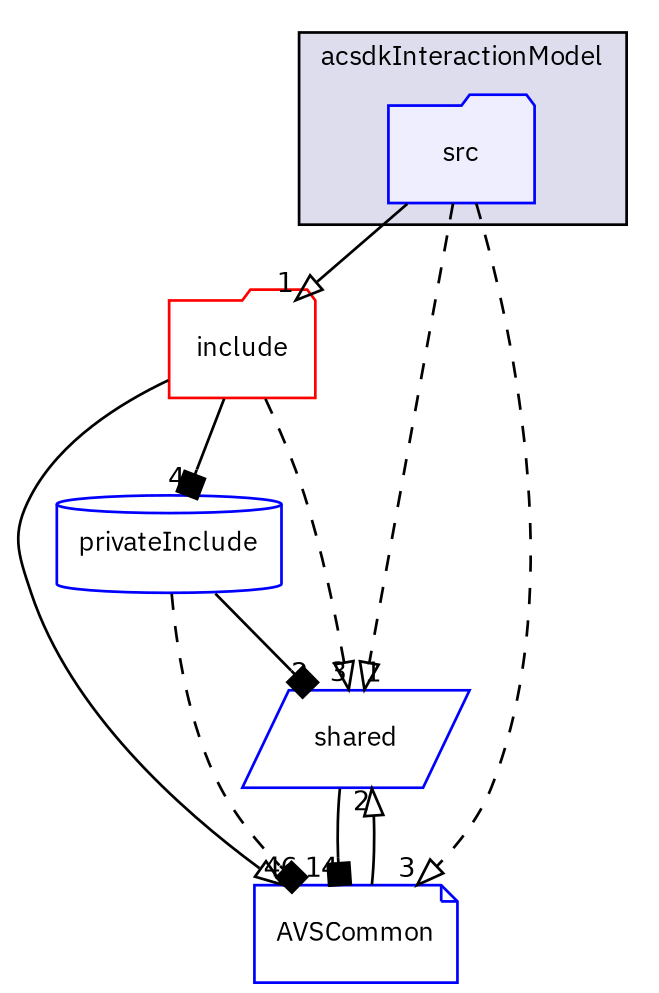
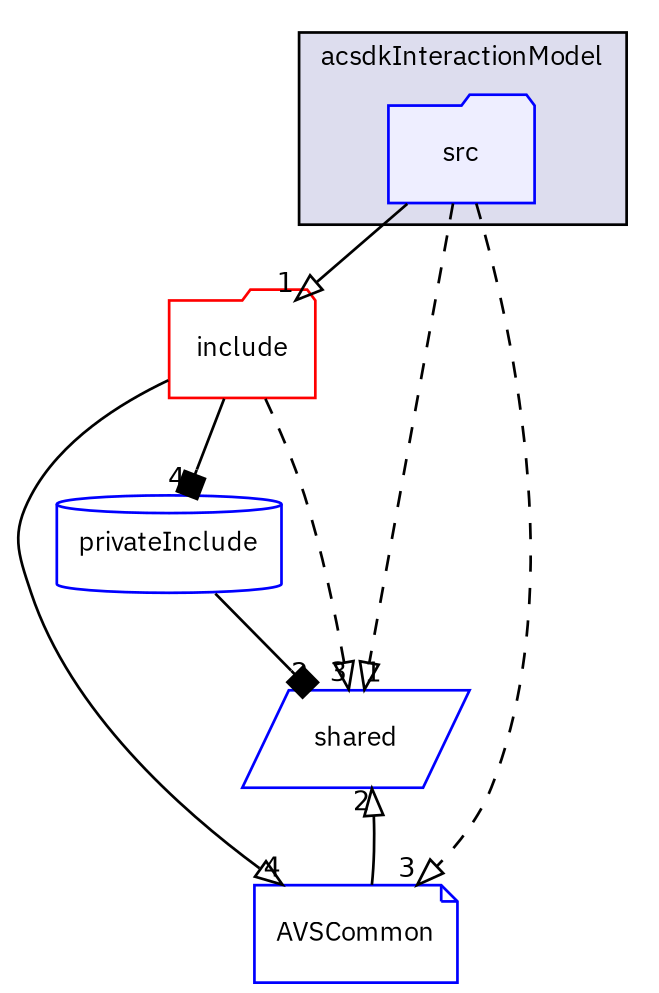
(200, 740) -> none
(338, 823) -> none
